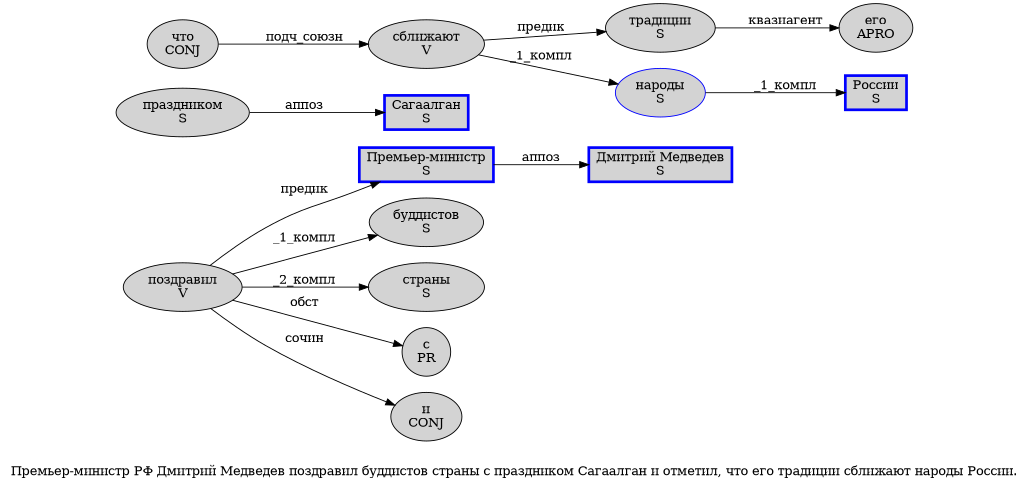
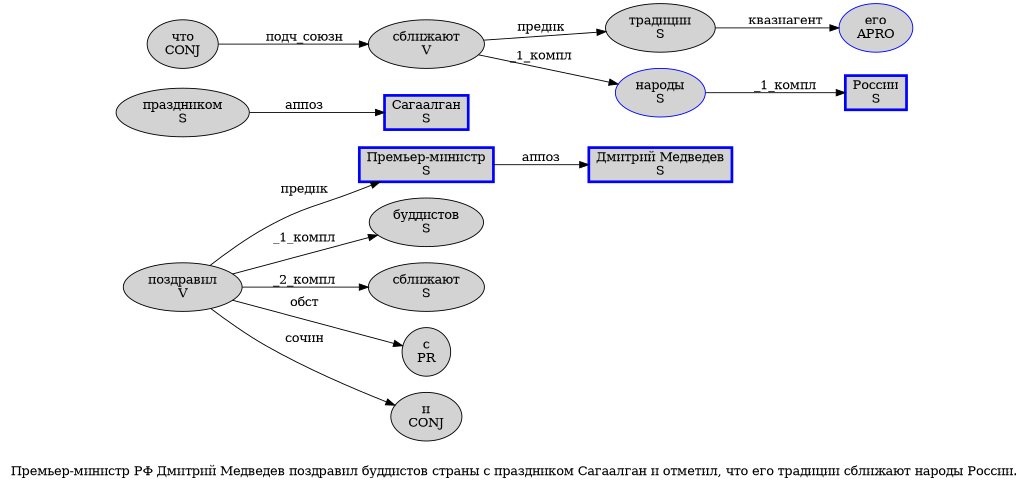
(876, 28) -> (876, 28)
(426, 287) -> (426, 287)
